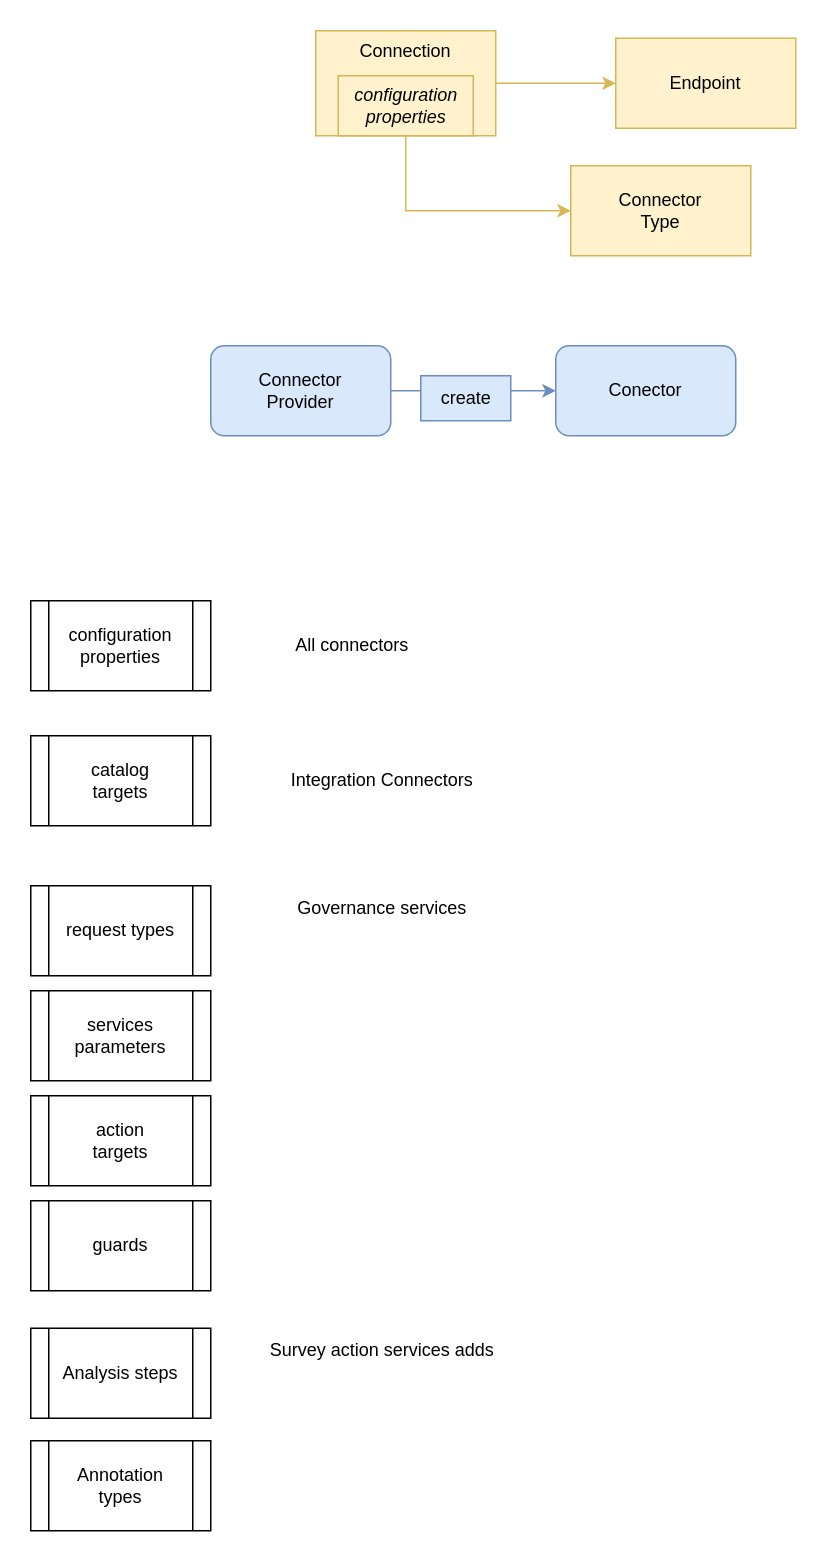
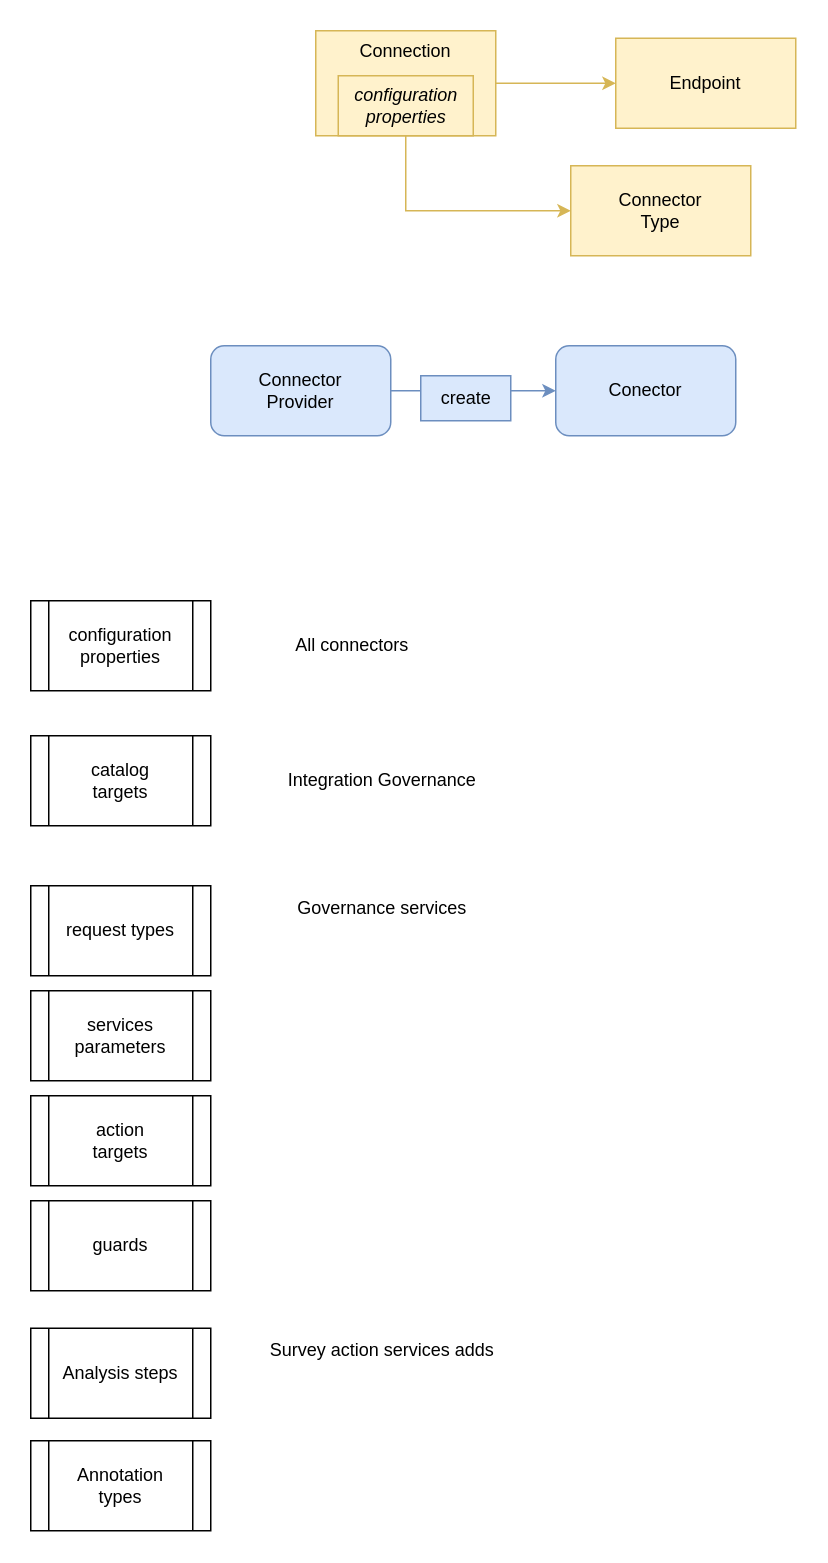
(383, 781) -> (383, 781)
